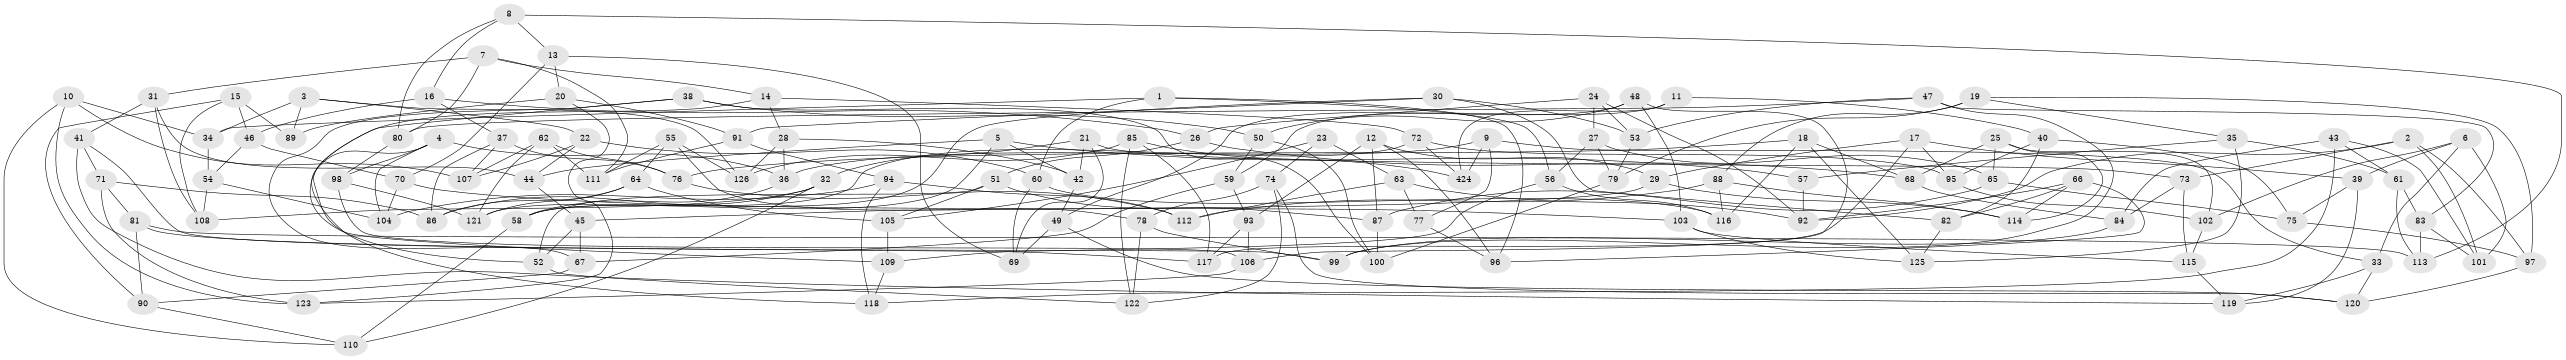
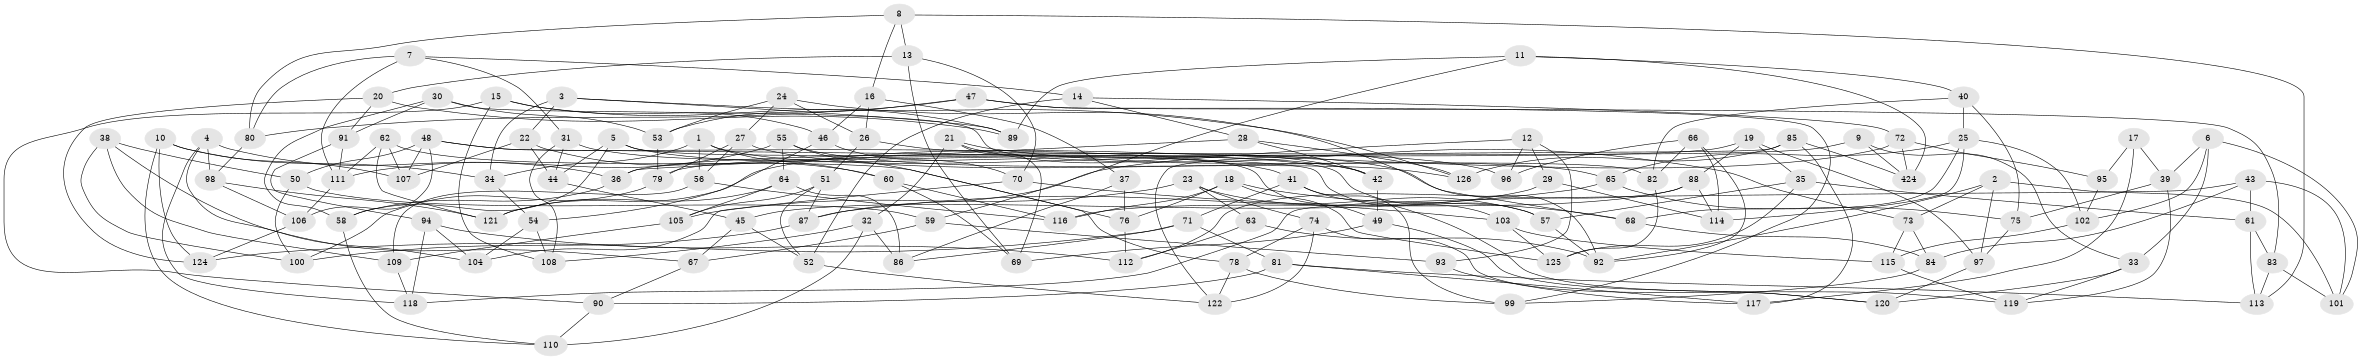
none -> (1251, 66)
(1784, 156) -> none
(484, 159) -> (415, 159)
(1997, 159) -> (1964, 118)
none -> (1401, 198)
(1419, 221) -> none
(1248, 242) -> (315, 205)
(304, 304) -> (200, 263)
